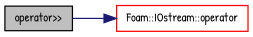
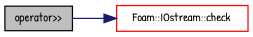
(182, 18) -> (182, 18)
